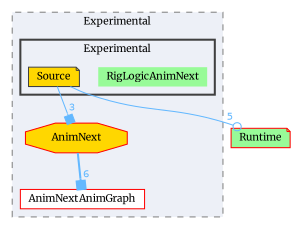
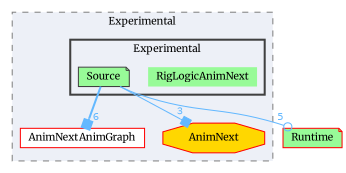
(54, 77) -> (104, 77)
(79, 166) -> (95, 103)
